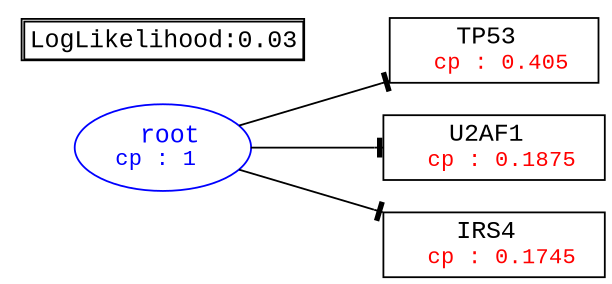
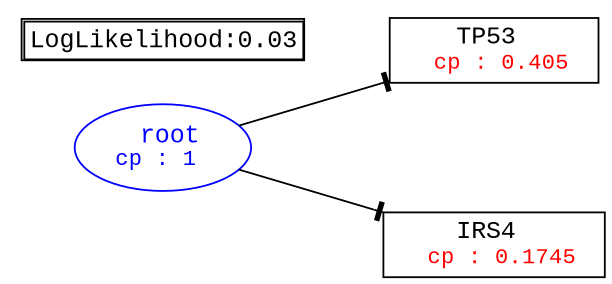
(494, 148) -> none
